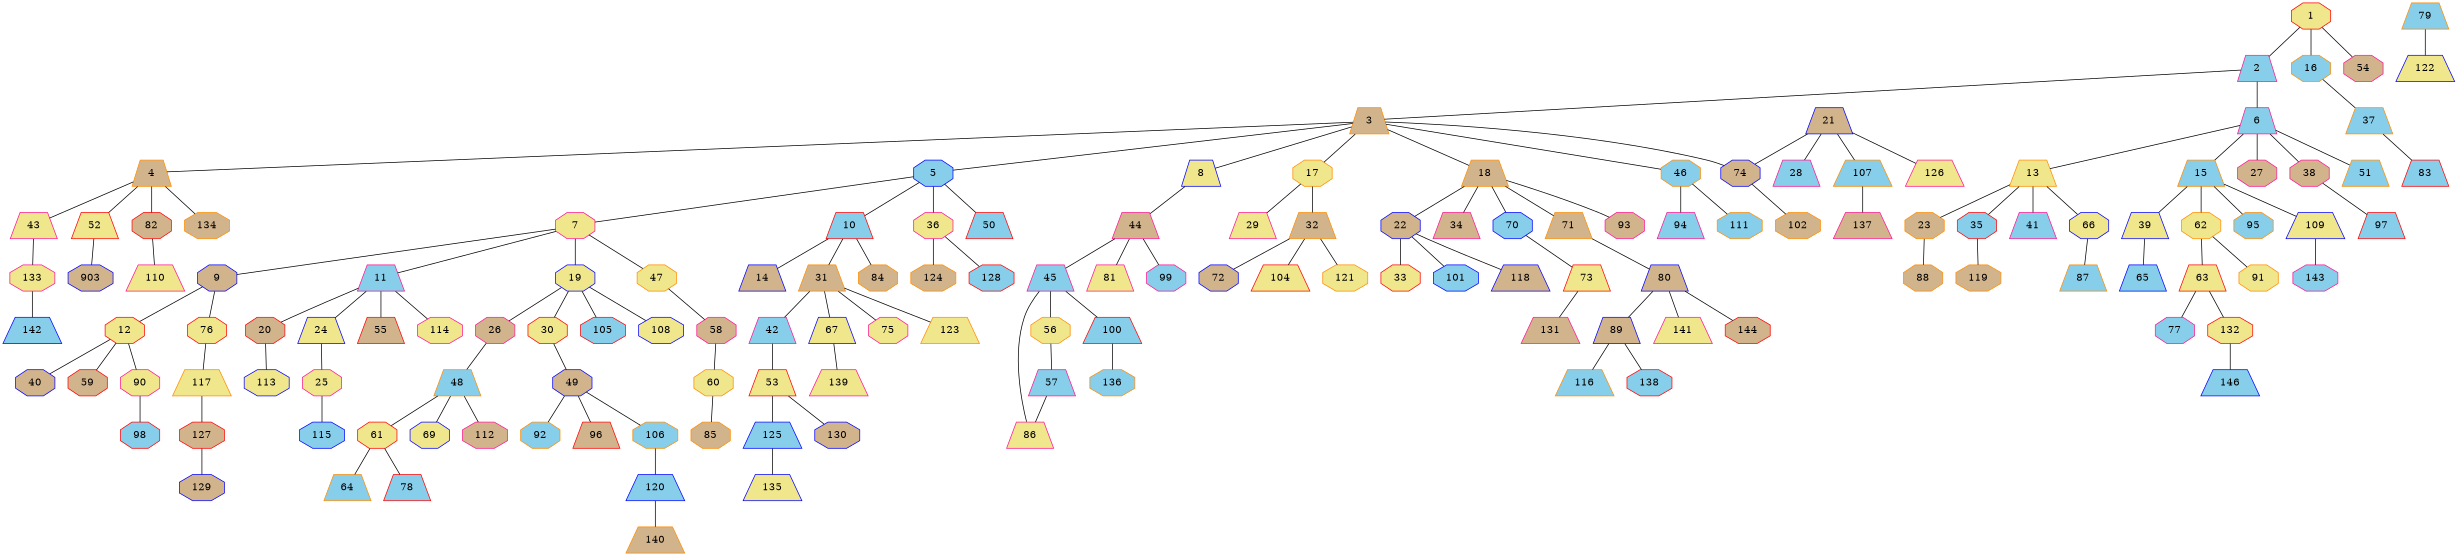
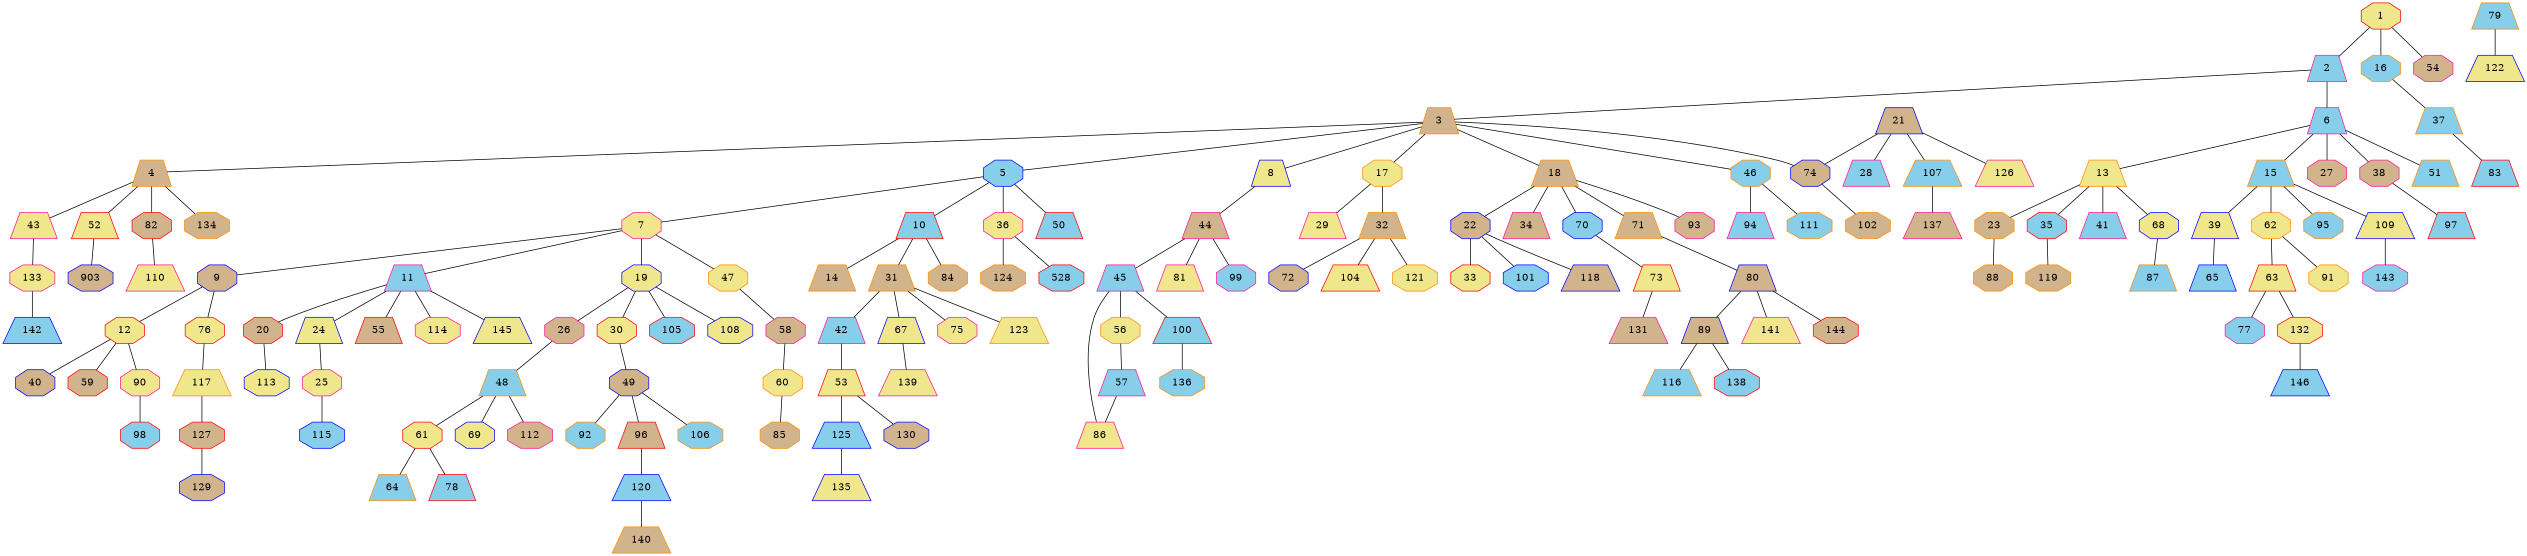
(2089, 226) -> (2159, 226)
(762, 278) -> (832, 278)
(992, 278) -> (1061, 278)
none -> (502, 330)
(655, 461) -> (641, 461)
